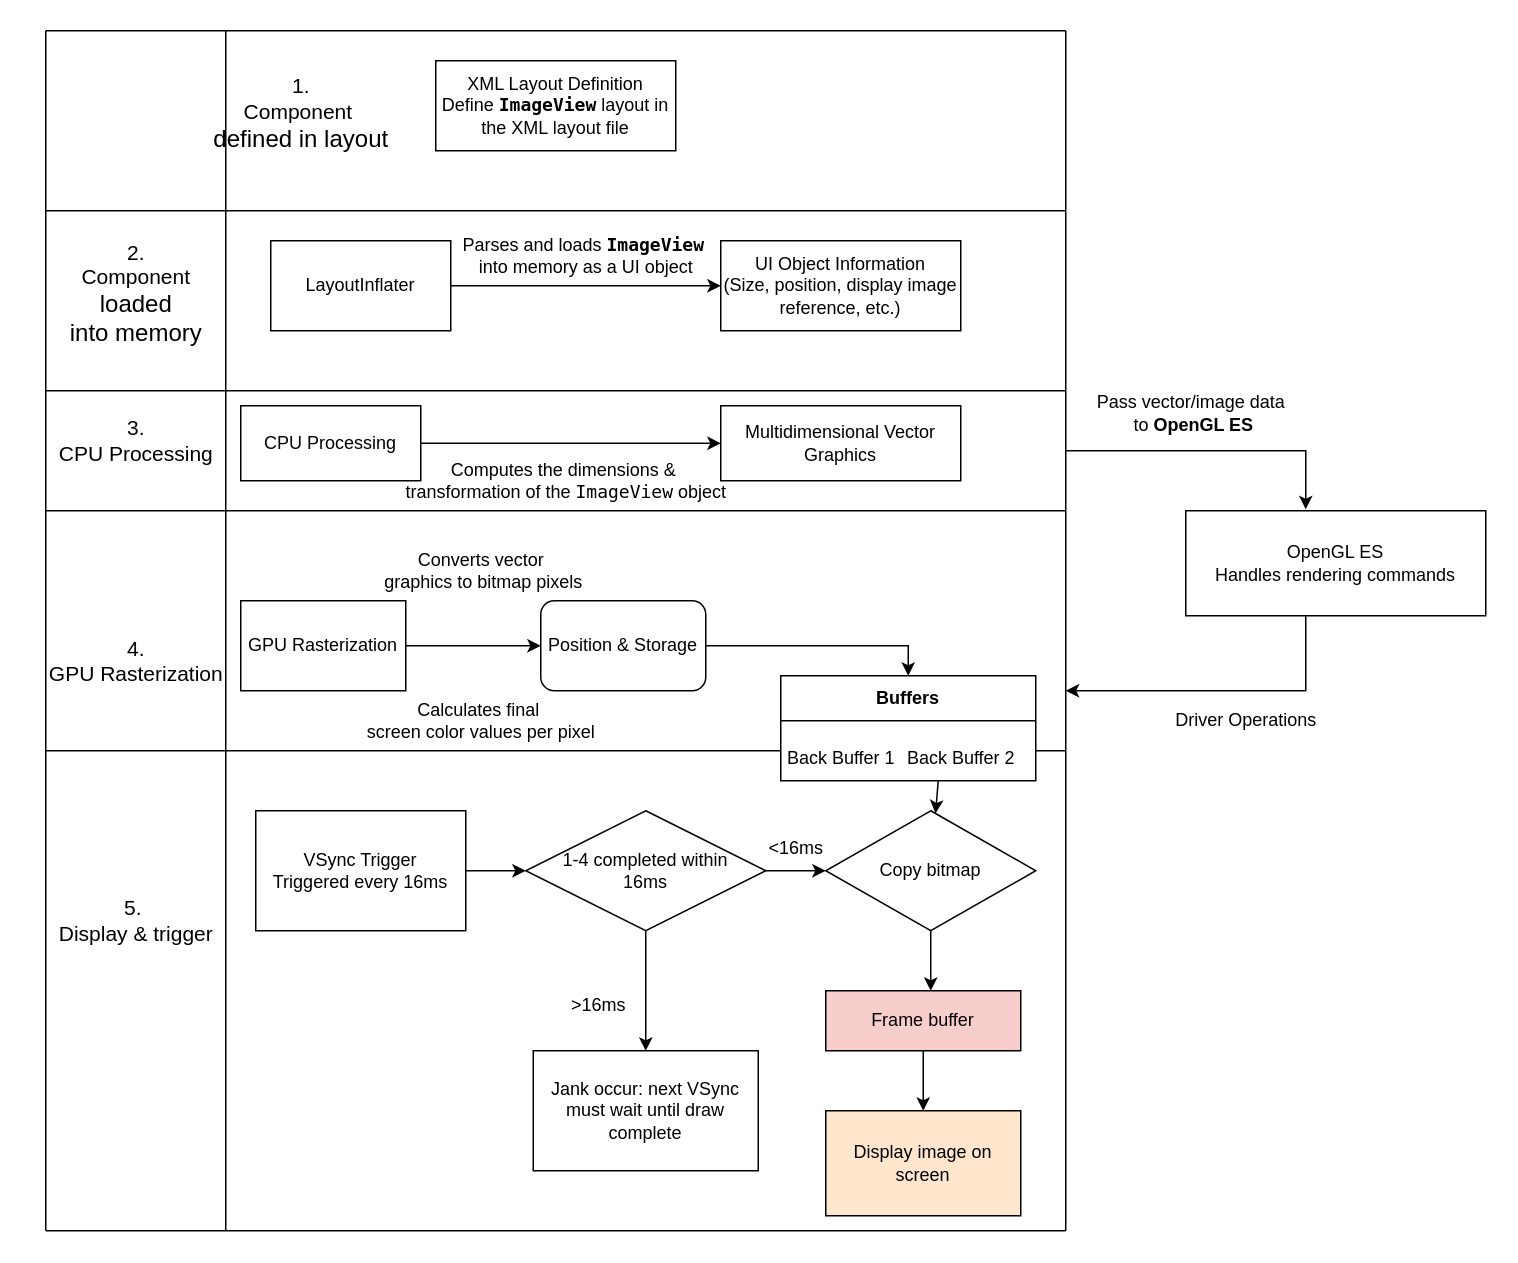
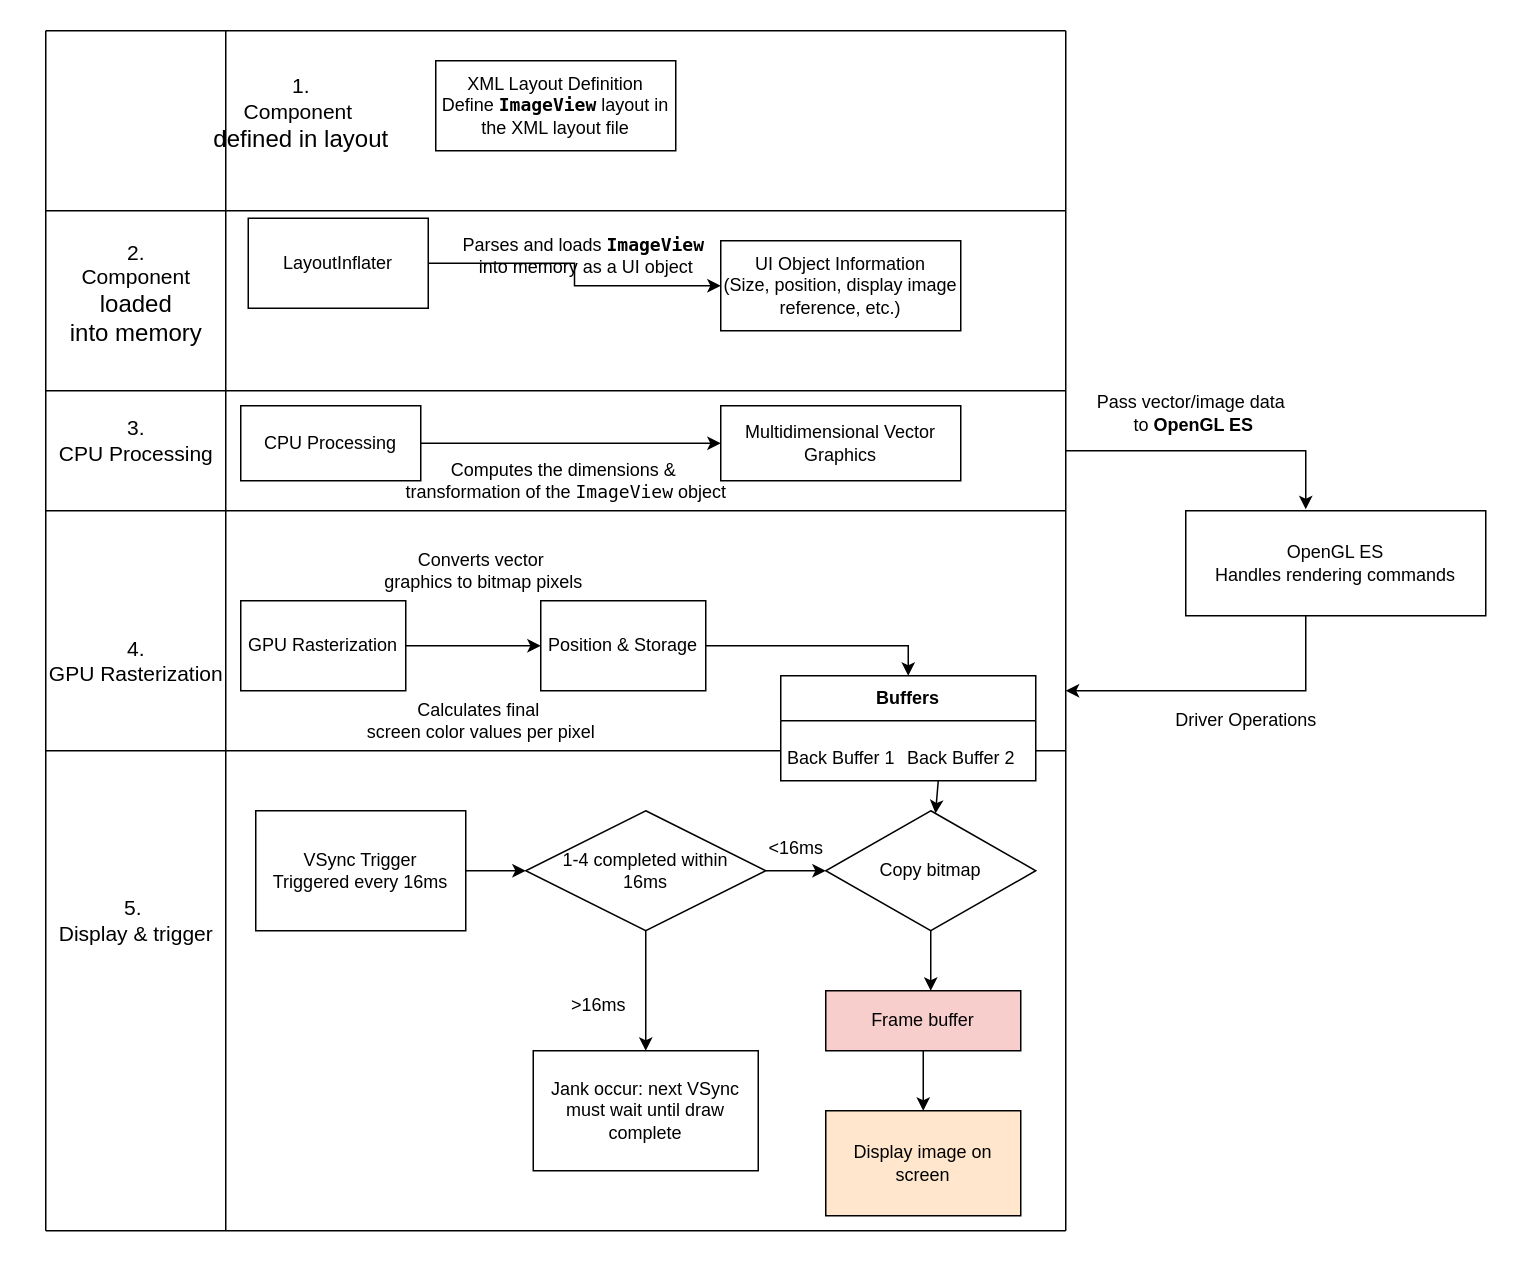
(361, 286) -> (338, 263)
(623, 646) -> (623, 646)
